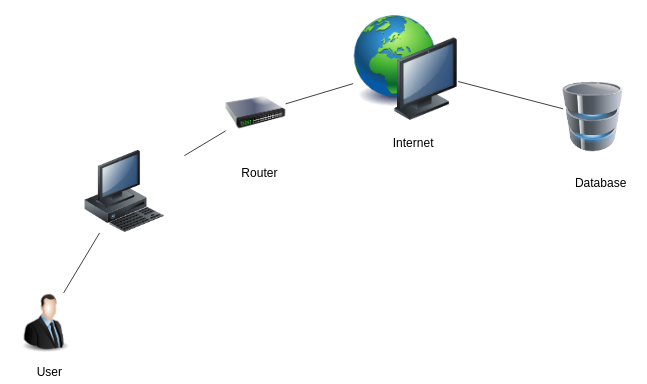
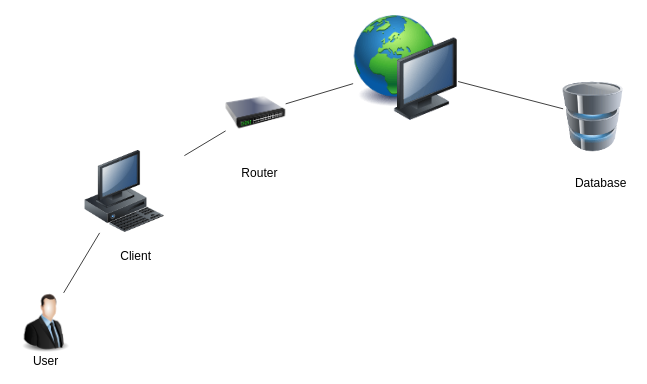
(413, 143) -> none
none -> (135, 255)
(49, 372) -> (45, 360)
